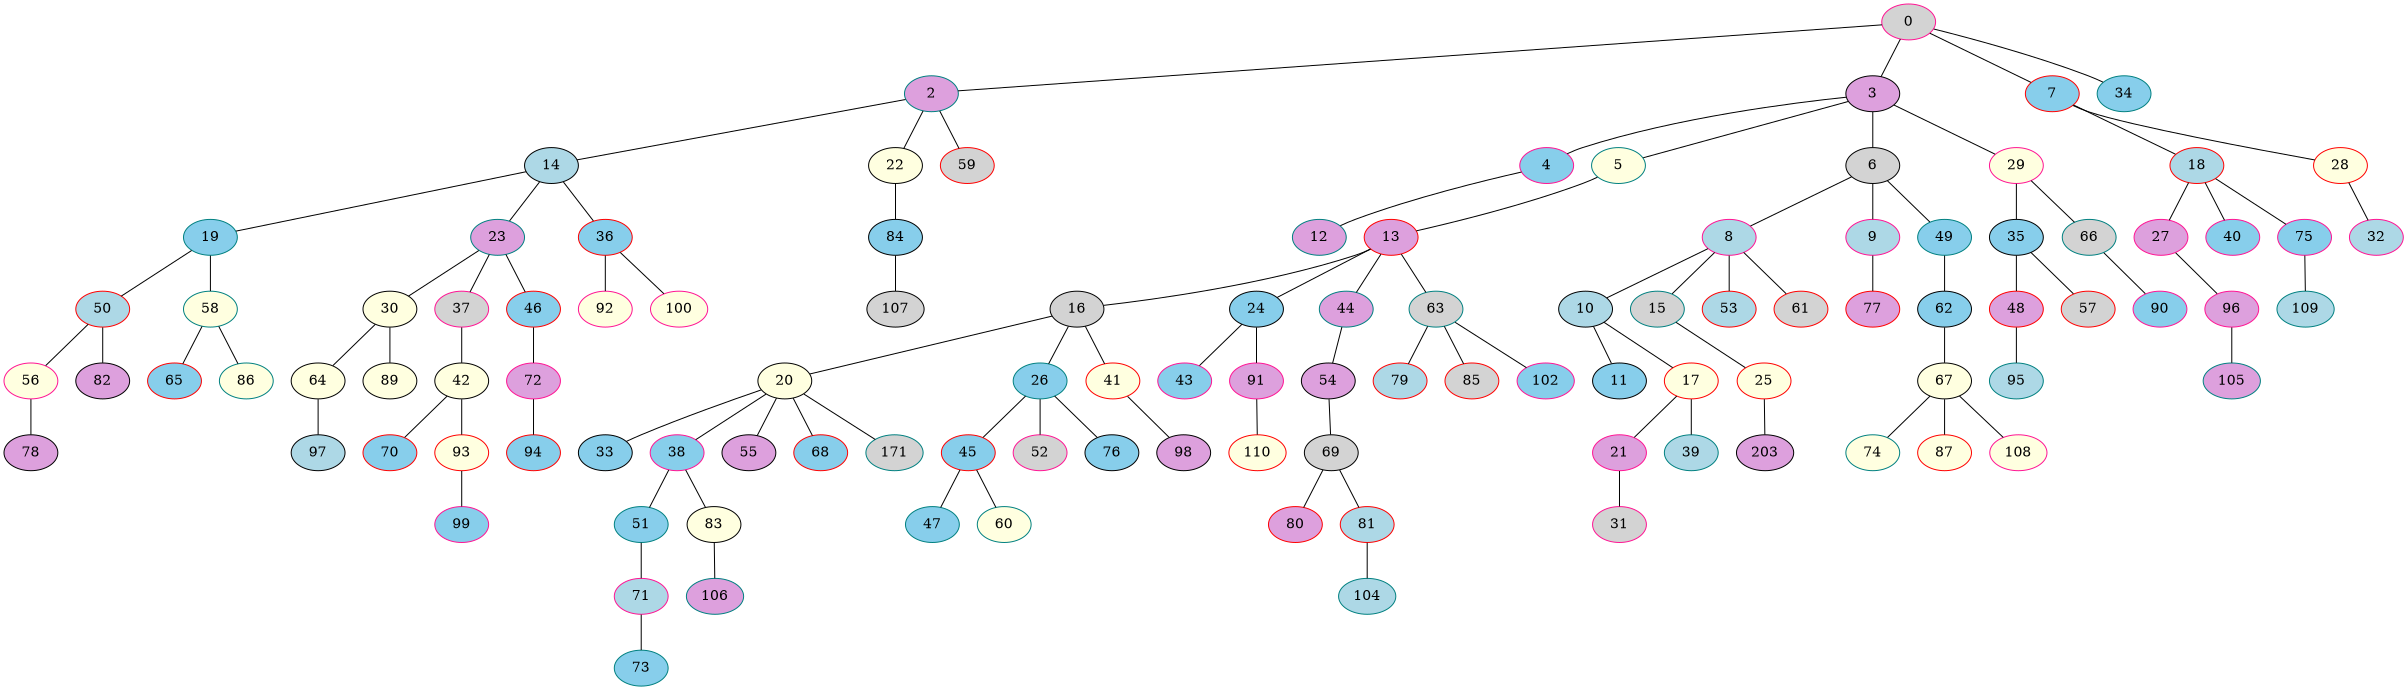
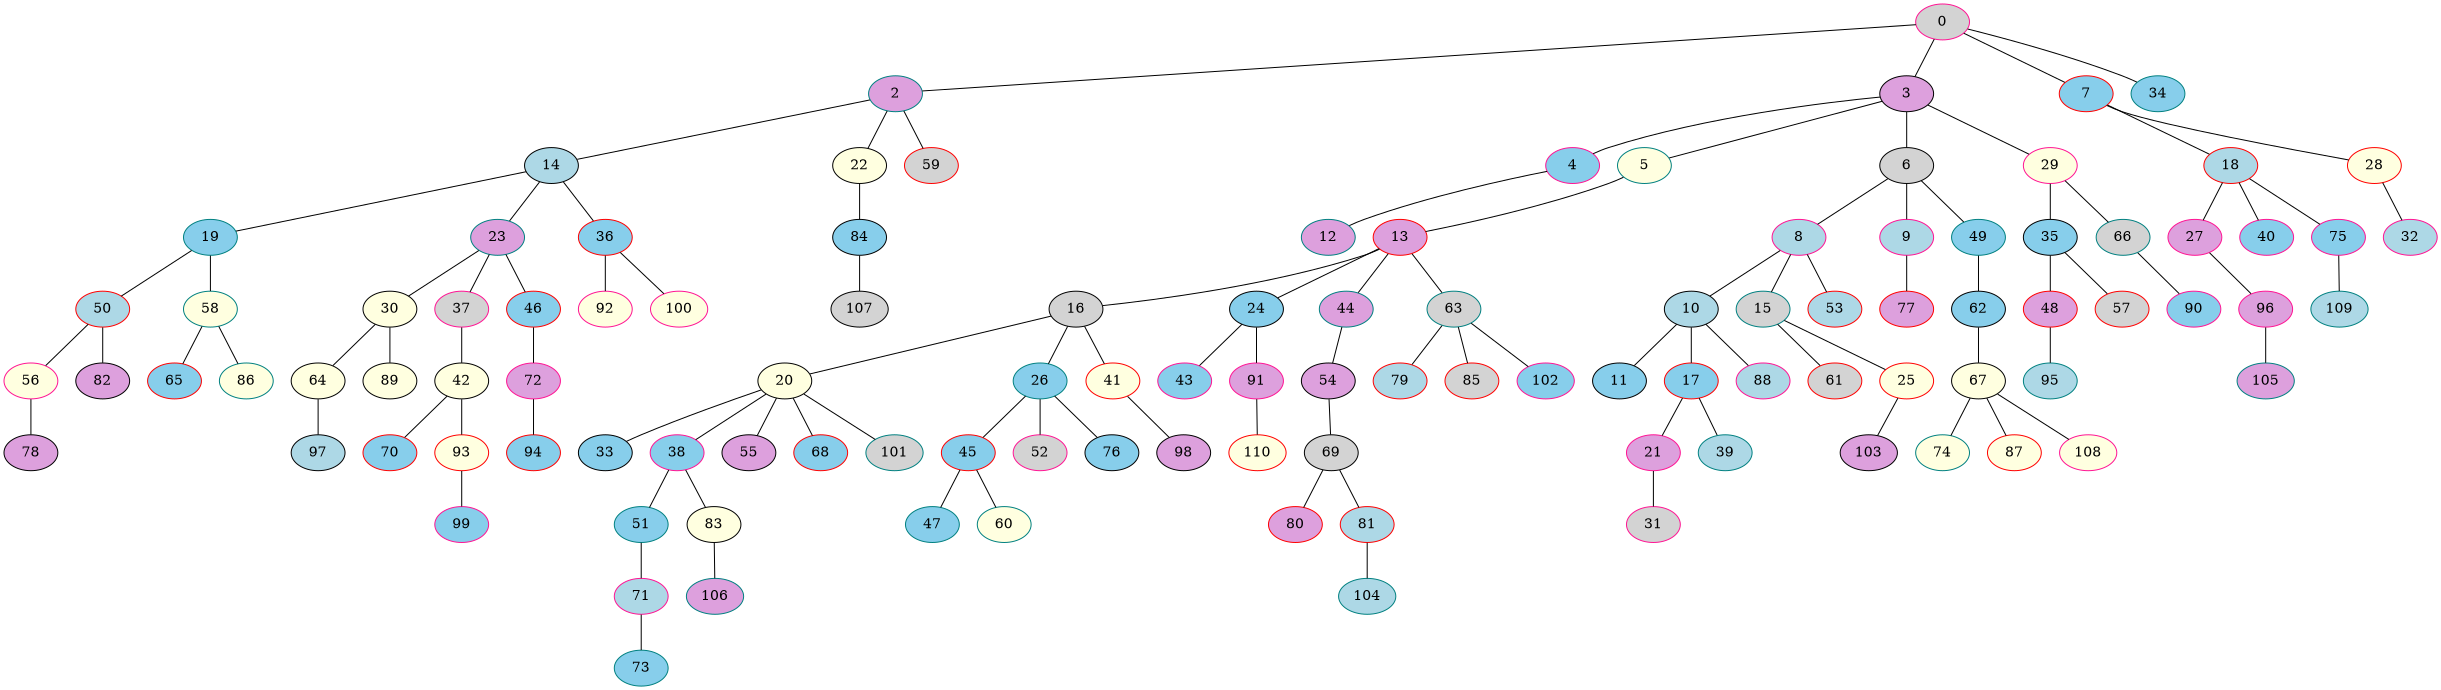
(1765, 273) -> (1799, 345)
(1691, 381) -> (1691, 381)
none -> (1763, 381)
(895, 453) -> (895, 453)
(1765, 453) -> (1869, 453)
